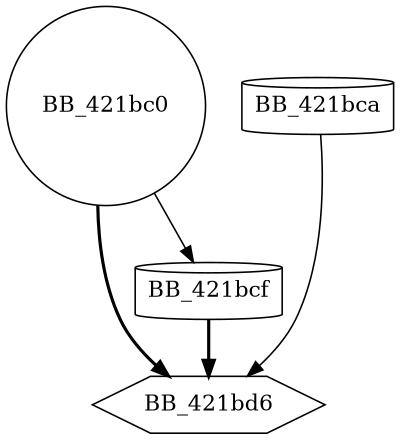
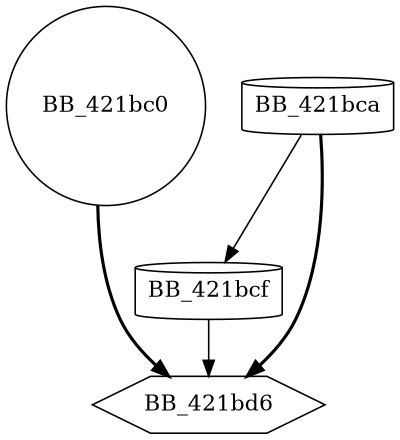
(170, 221) -> (267, 192)
(315, 258) -> (315, 258)
(209, 340) -> (209, 340)
